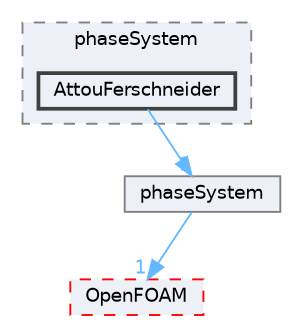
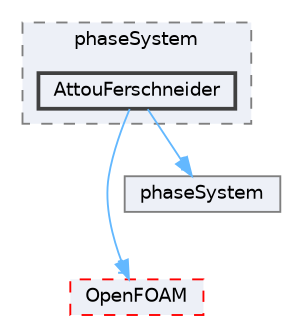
(175, 238) -> (108, 185)
